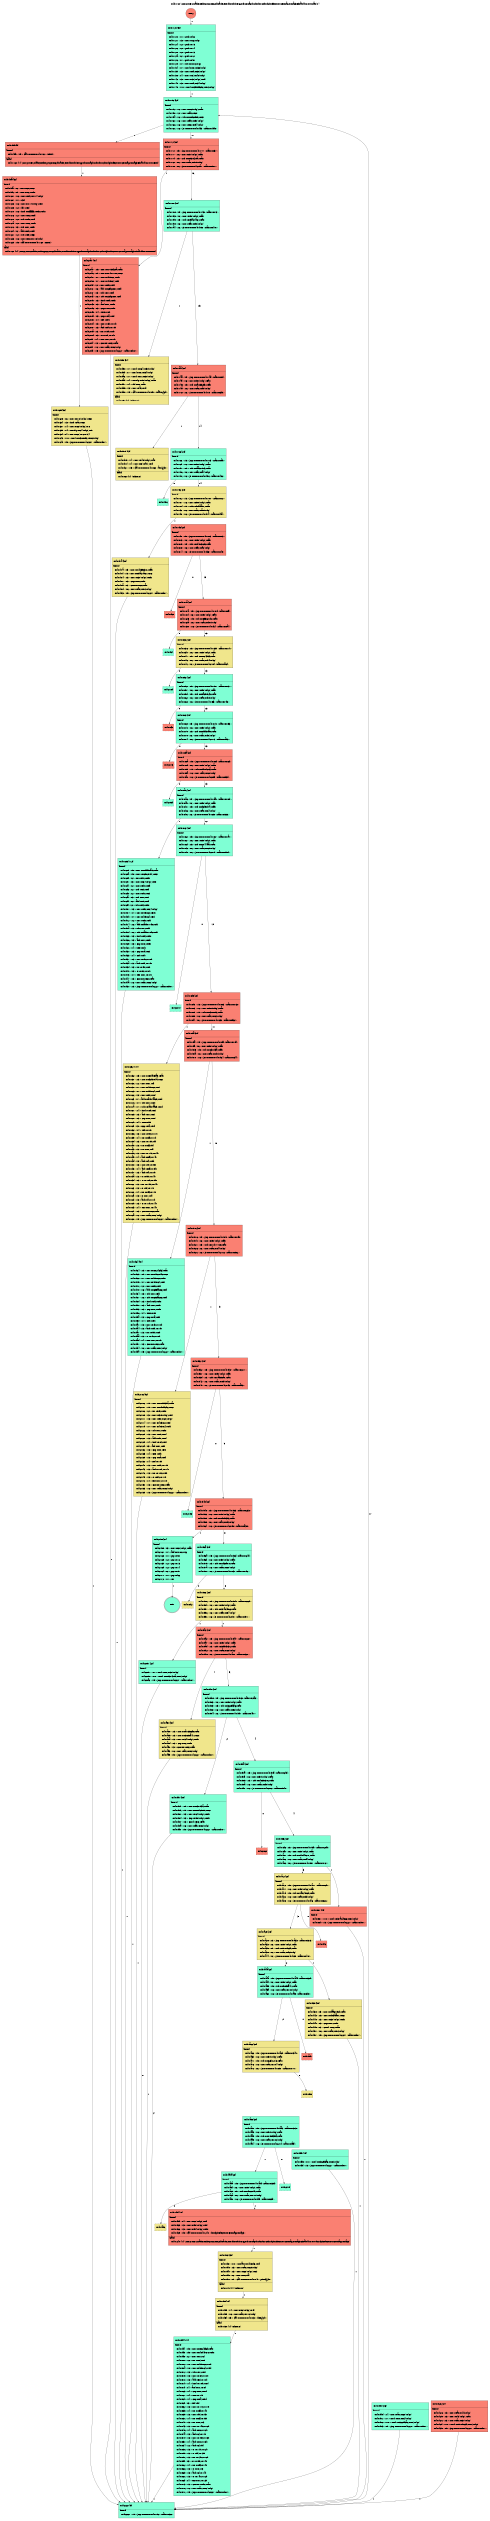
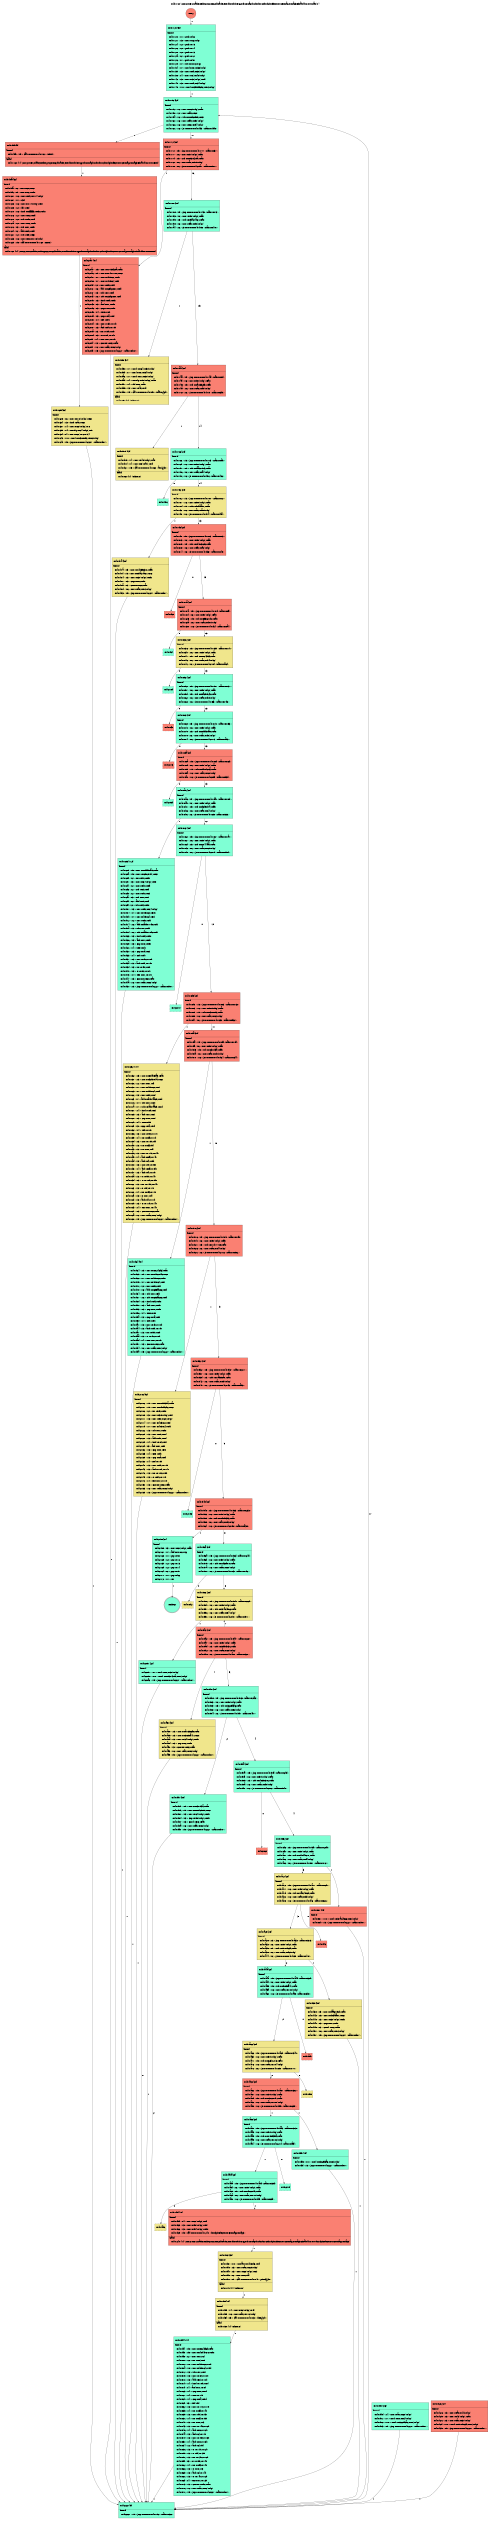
none -> (198, 520)
(172, 1605) -> (172, 1605)
(222, 1623) -> (224, 1624)
none -> (271, 2094)
